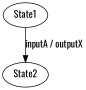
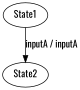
(54, 45) -> (52, 45)
